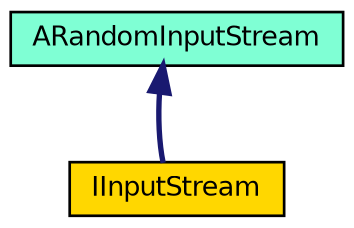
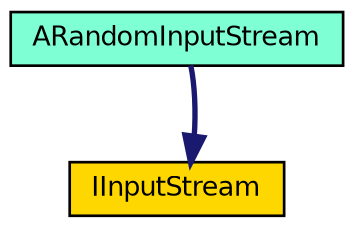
(159, 128) -> (195, 101)
